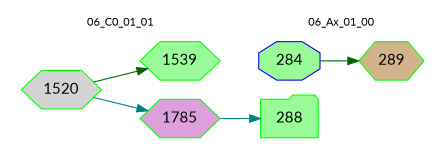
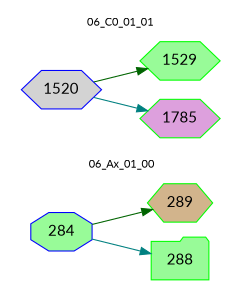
(180, 61) -> (180, 61)
(61, 90) -> (61, 90)
(236, 119) -> (116, 245)
